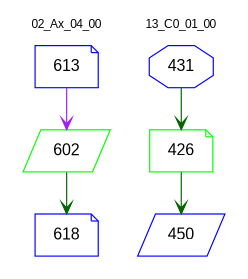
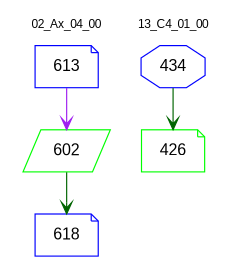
(181, 25) -> (174, 25)
(181, 67) -> (173, 67)
(181, 235) -> none
